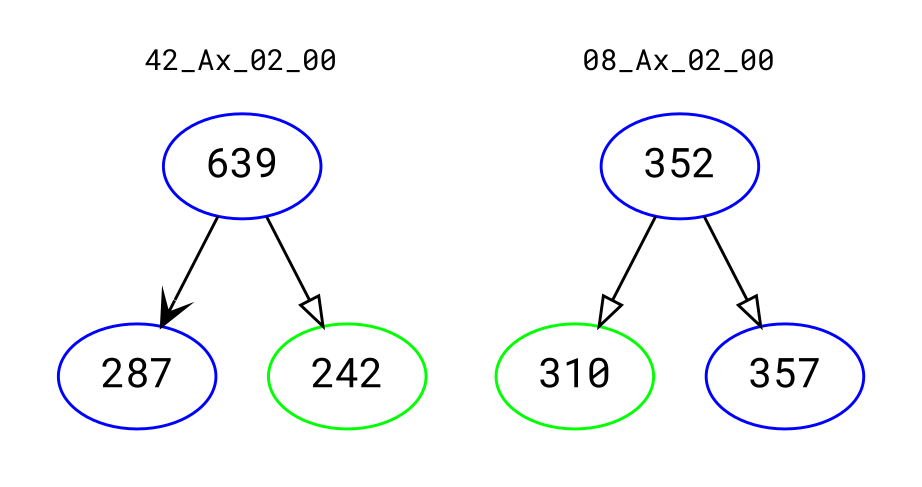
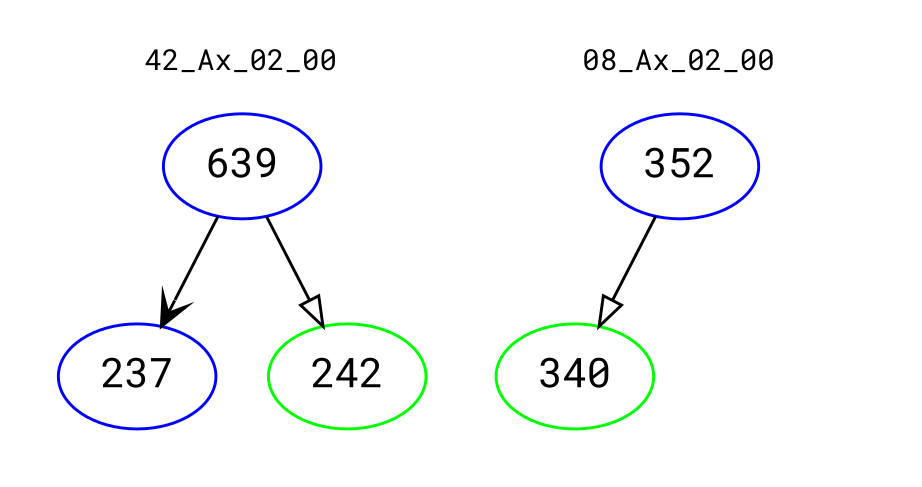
(137, 376) -> (137, 376)
(575, 376) -> (575, 376)
(785, 376) -> none
